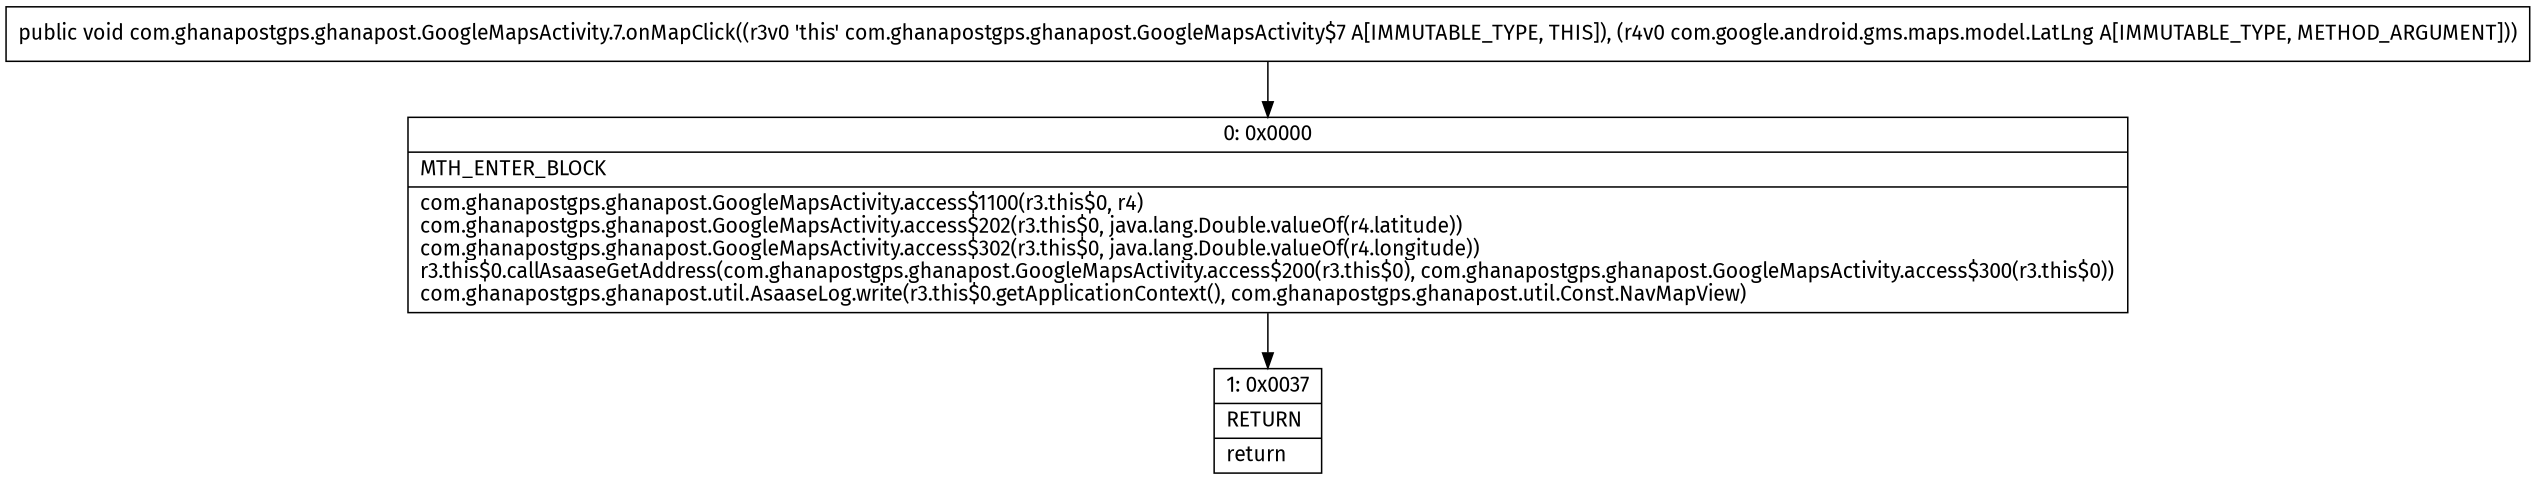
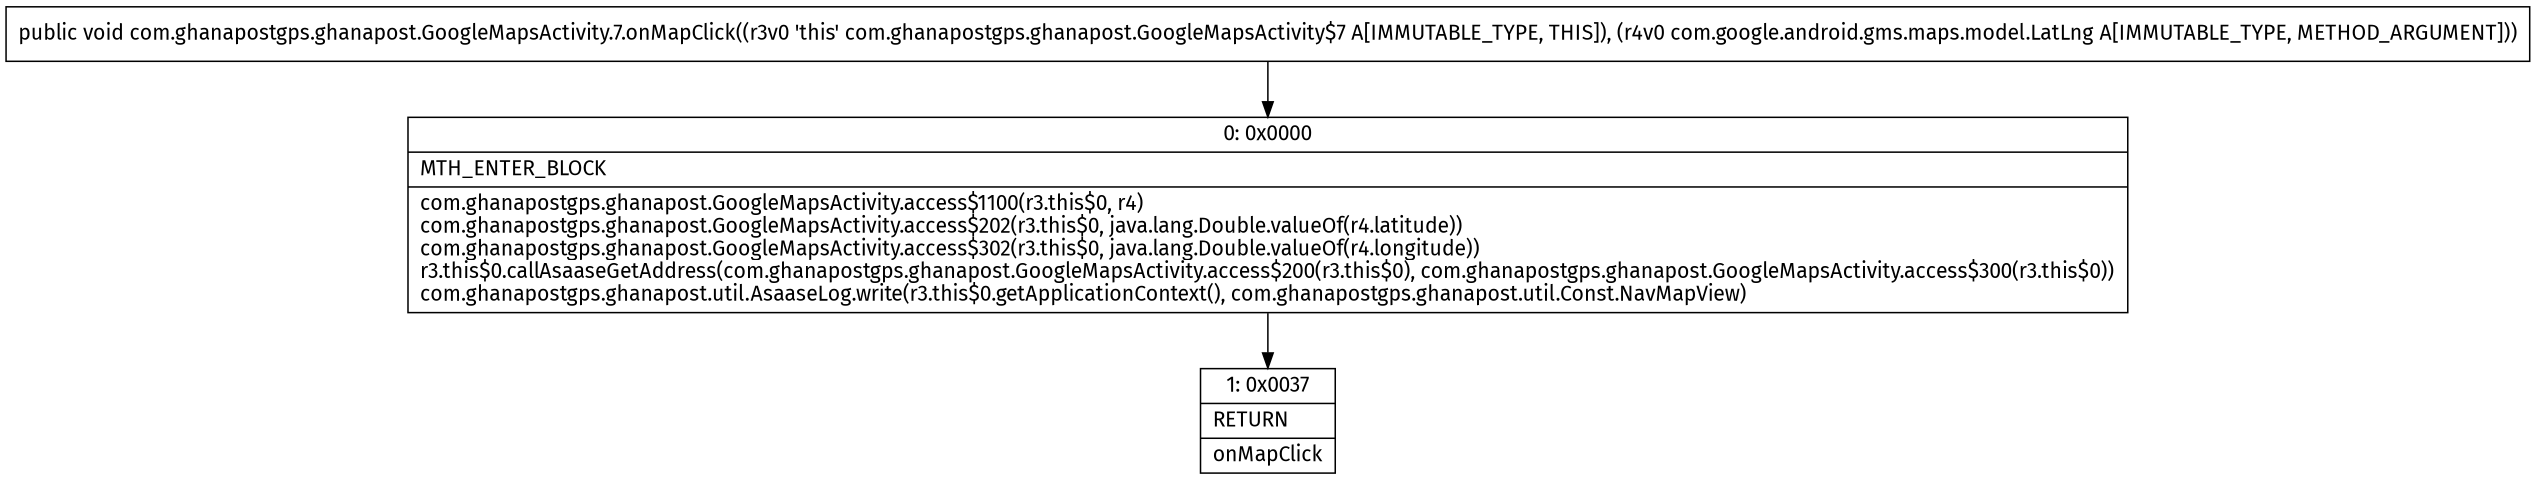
(1257, 455) -> (1268, 455)
